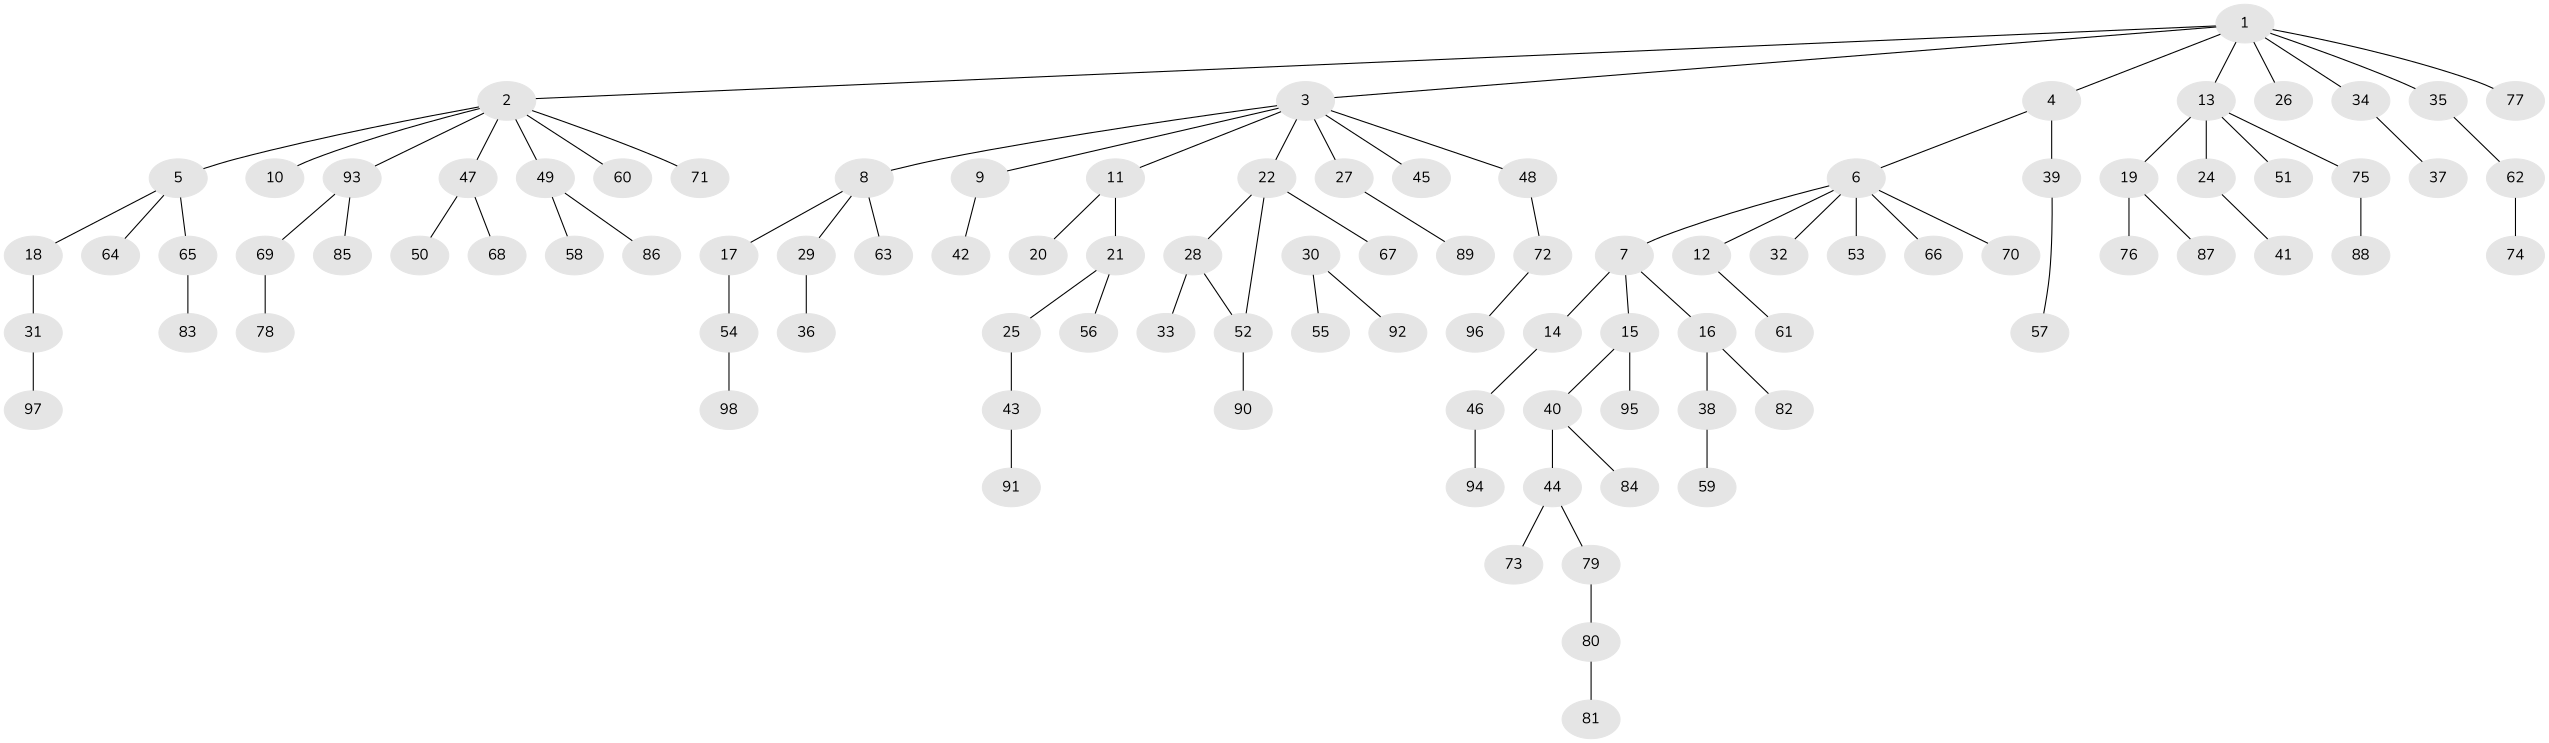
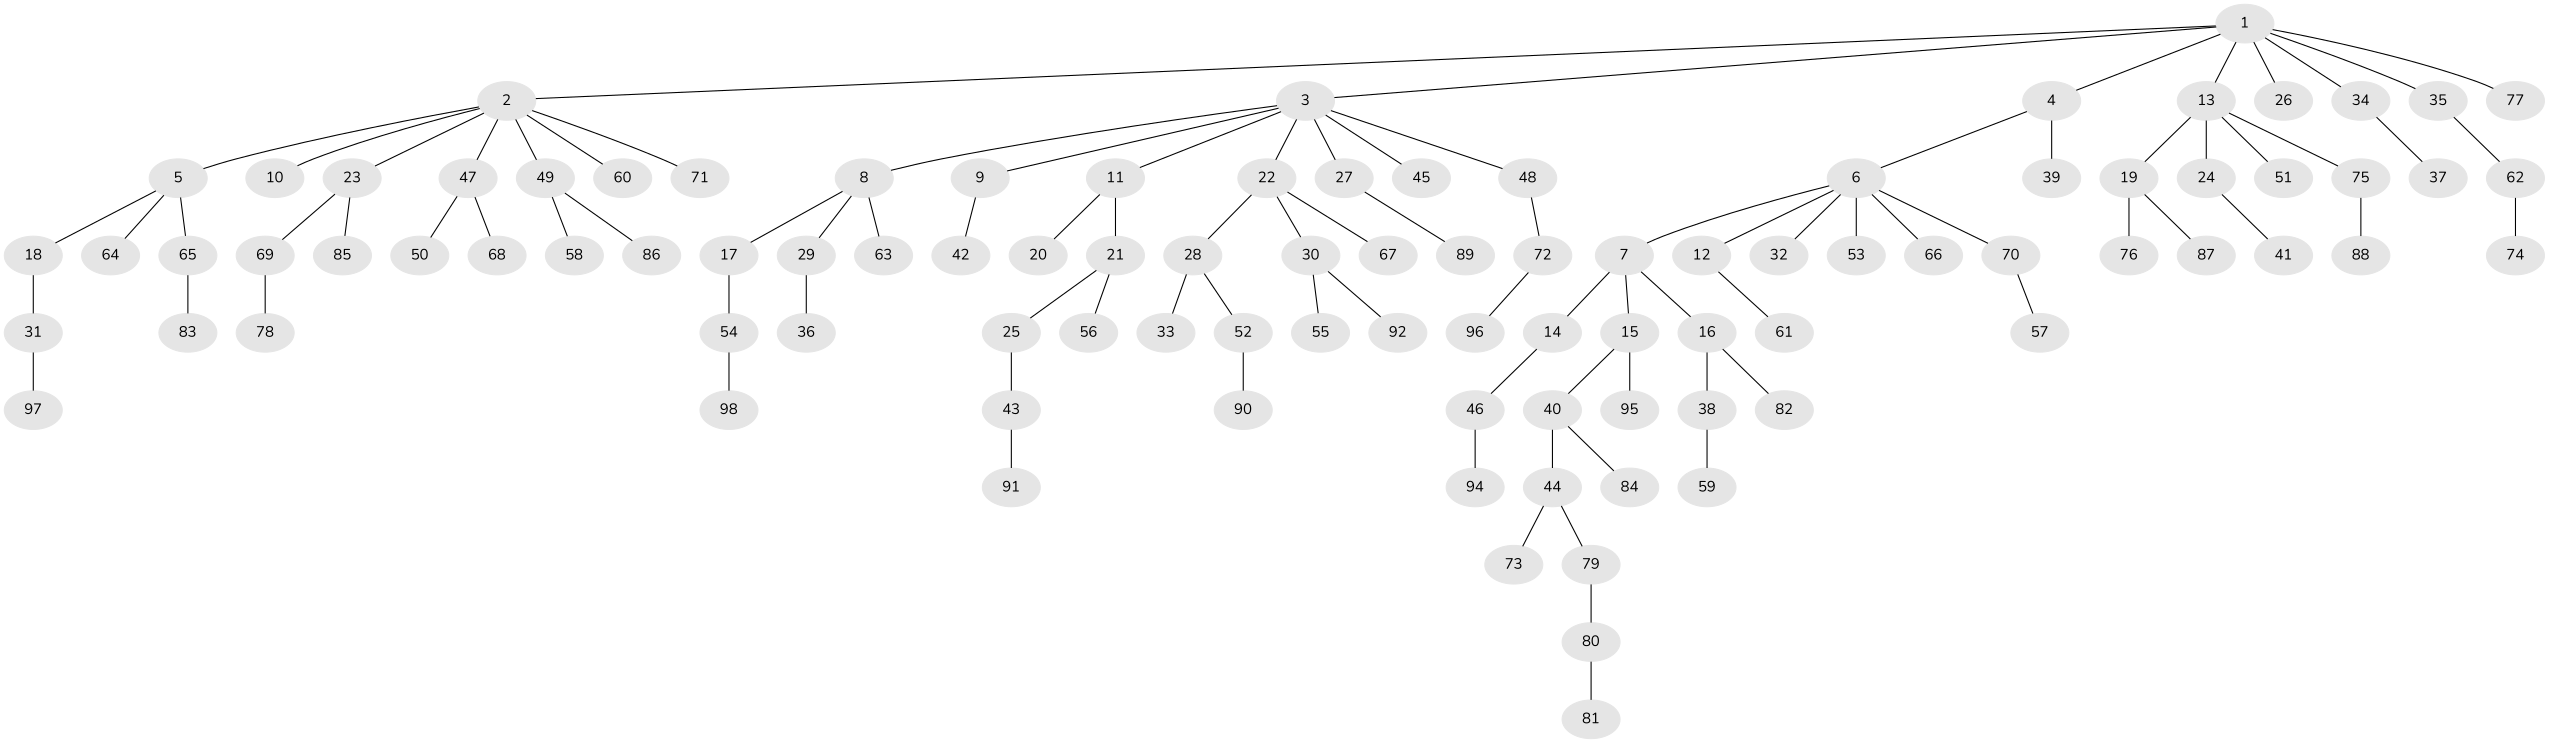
(352, 178) -> (352, 178)
(1255, 255) -> (1289, 217)
(2051, 256) -> (2025, 294)
